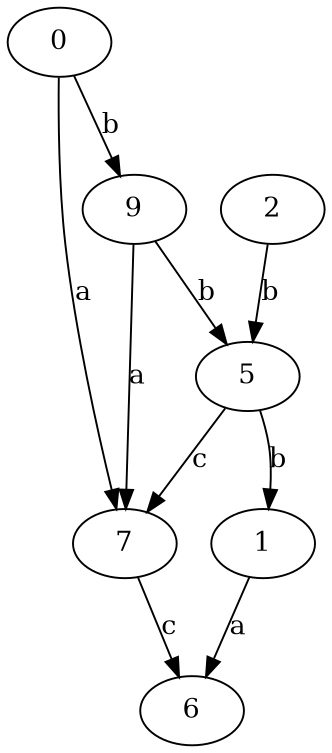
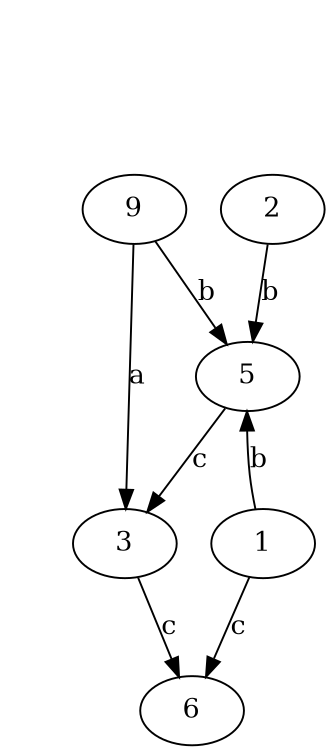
(60, 42) -> none
(269, 450) -> (249, 470)
(125, 544) -> (125, 544)
(238, 627) -> (238, 627)
